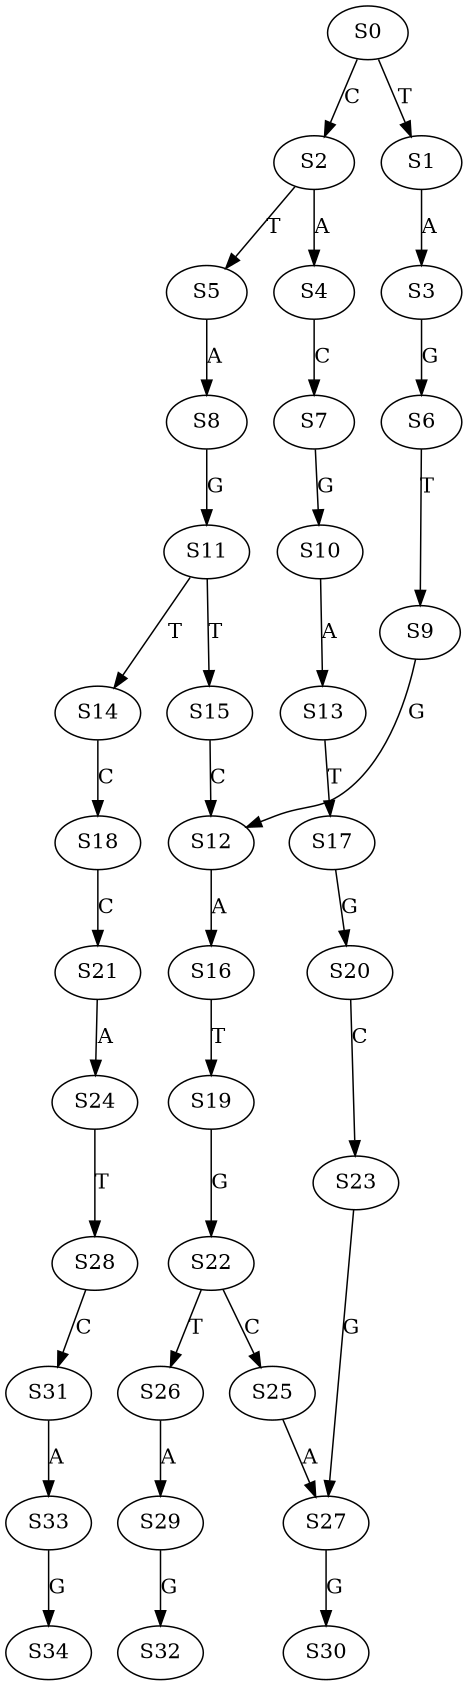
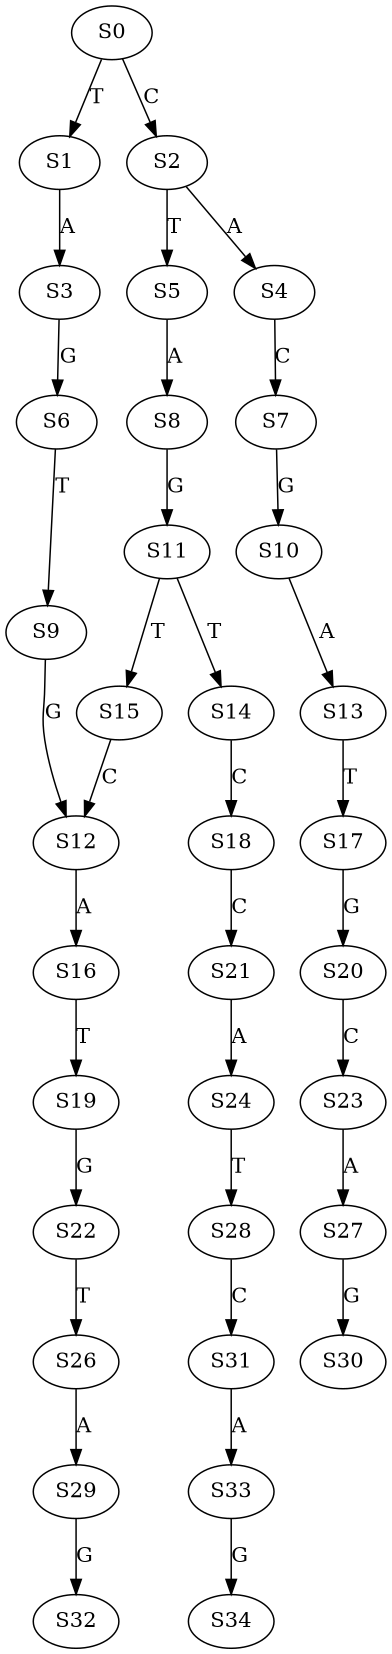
(351, 1328) -> (351, 1167)
(272, 1393) -> none
